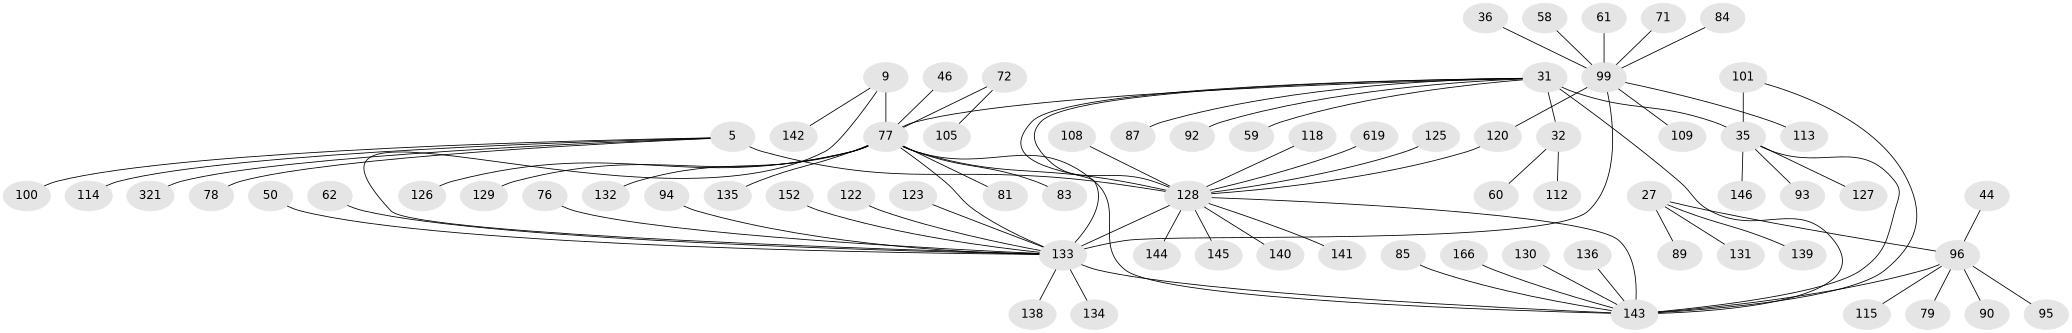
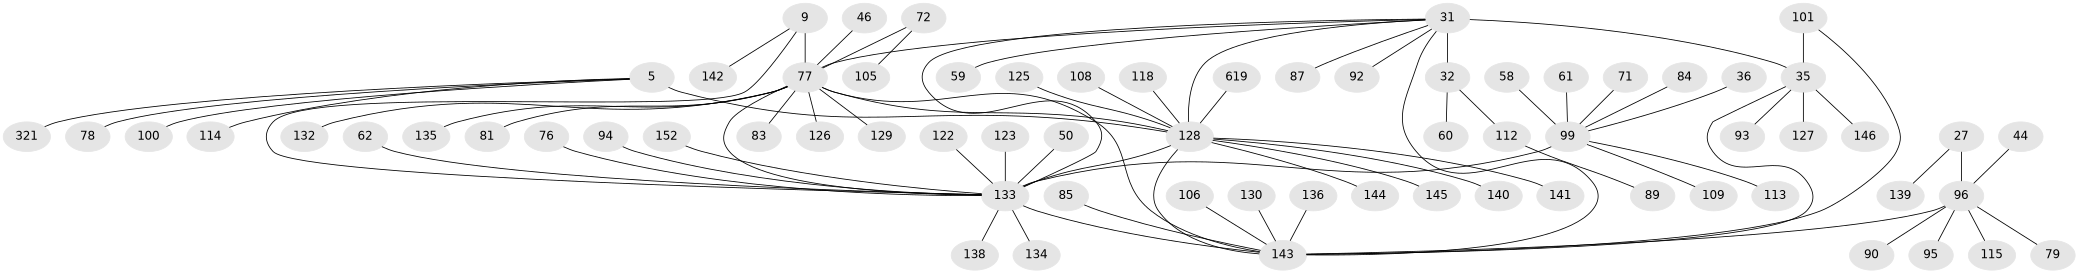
(1498, 137) -> none
(1665, 226) -> (1585, 169)
(1464, 255) -> (1190, 196)
(1741, 255) -> none
